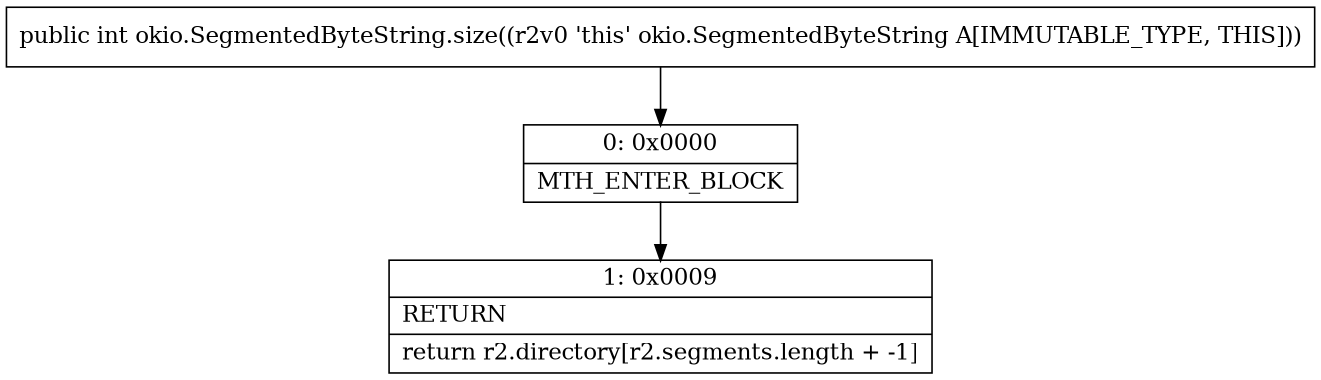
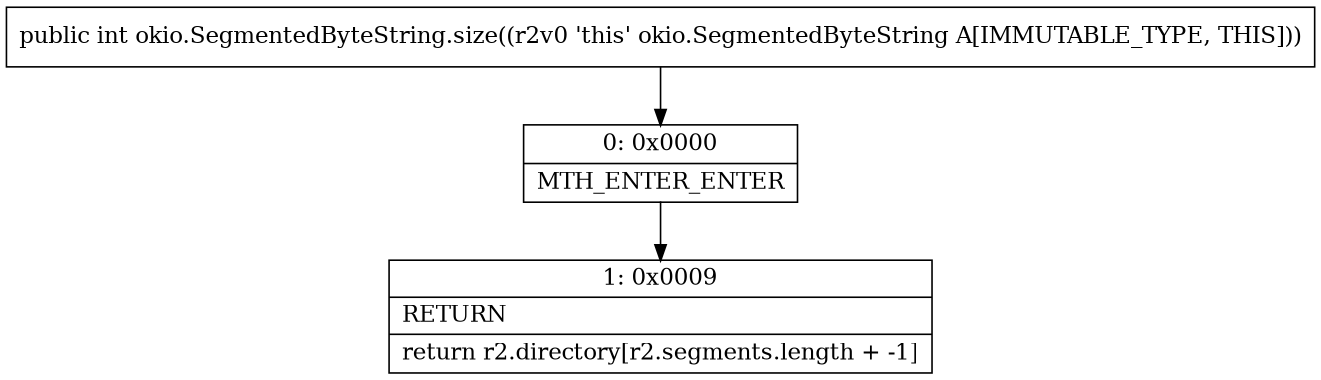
(661, 182) -> (661, 182)
